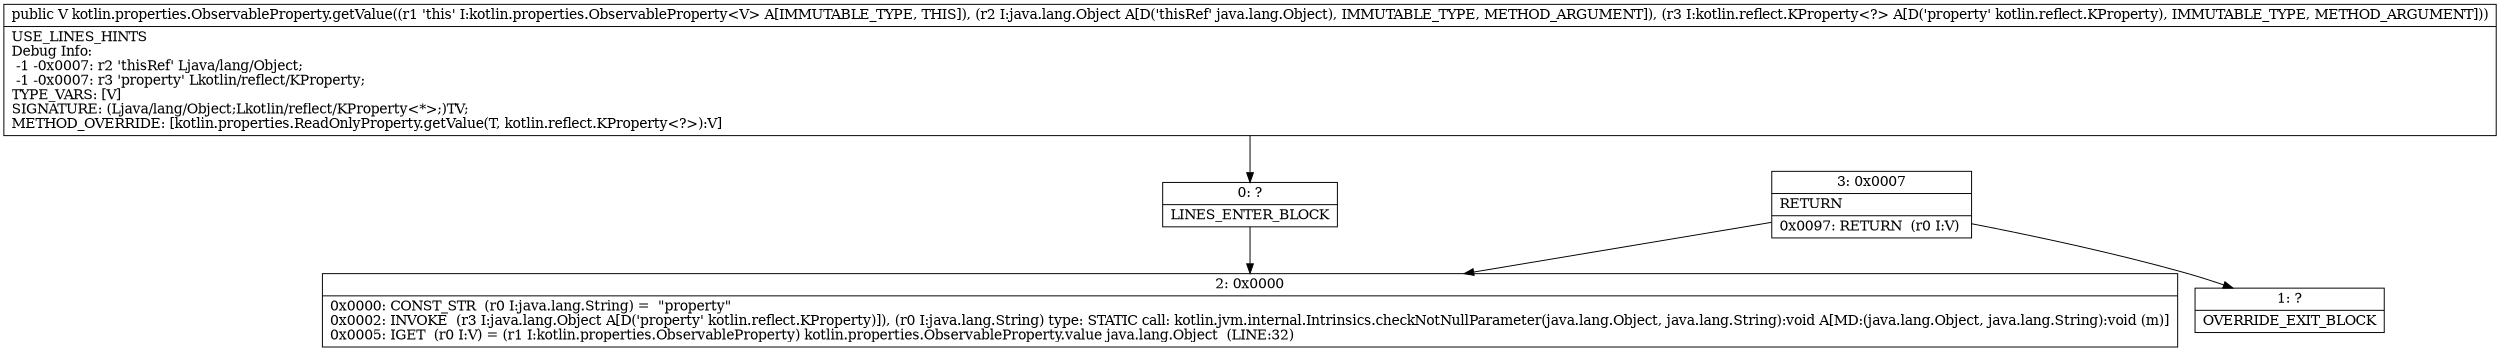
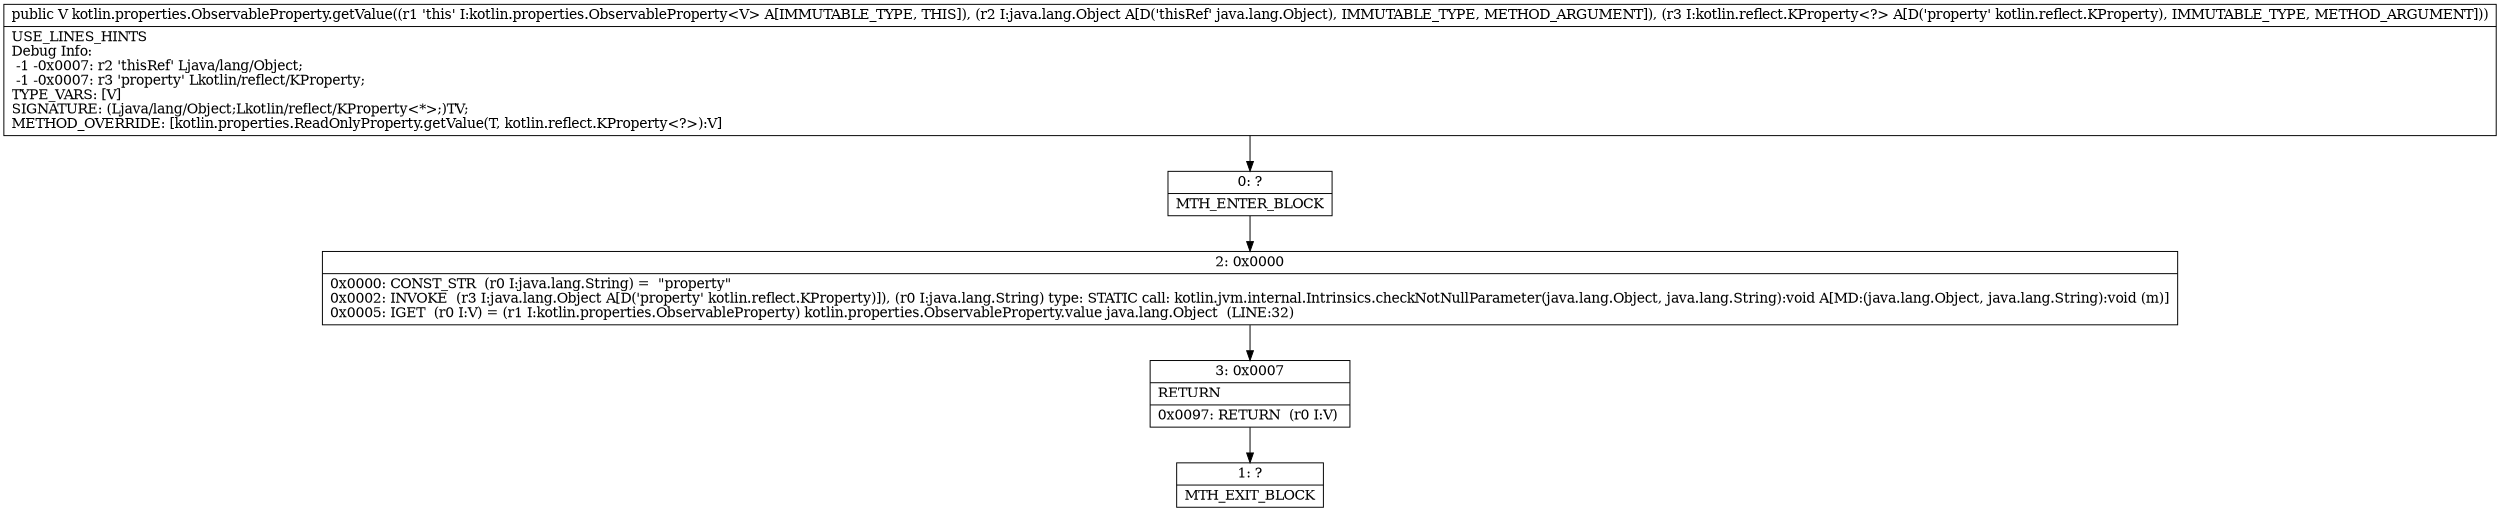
(1250, 215) -> (1250, 204)
(1623, 247) -> (1250, 338)
(2290, 321) -> (1250, 496)
